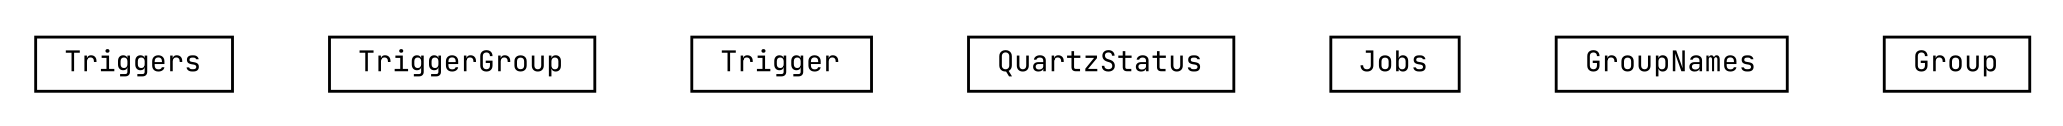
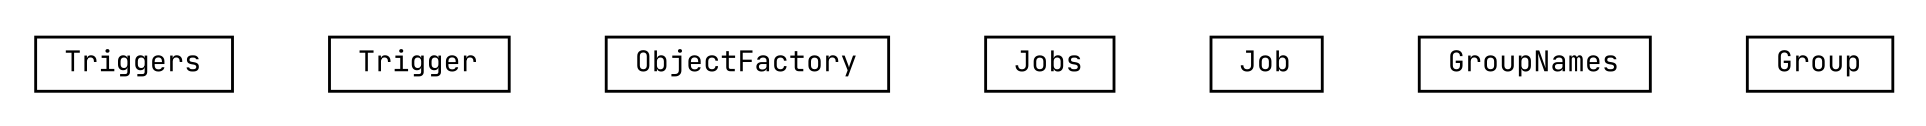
(461, 63) -> none
none -> (746, 63)
(1100, 63) -> none
none -> (1265, 63)
